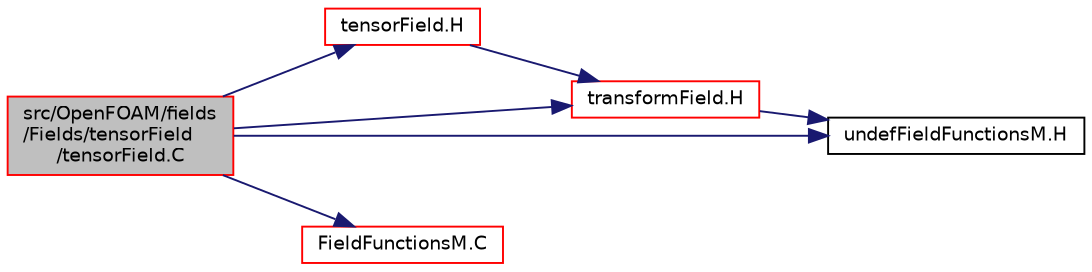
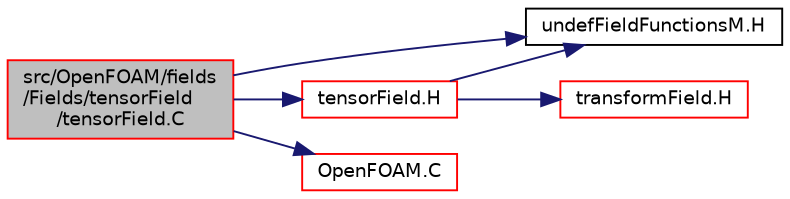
(784, 114) -> (507, 66)
(393, 118) -> none
(403, 245) -> (380, 172)
